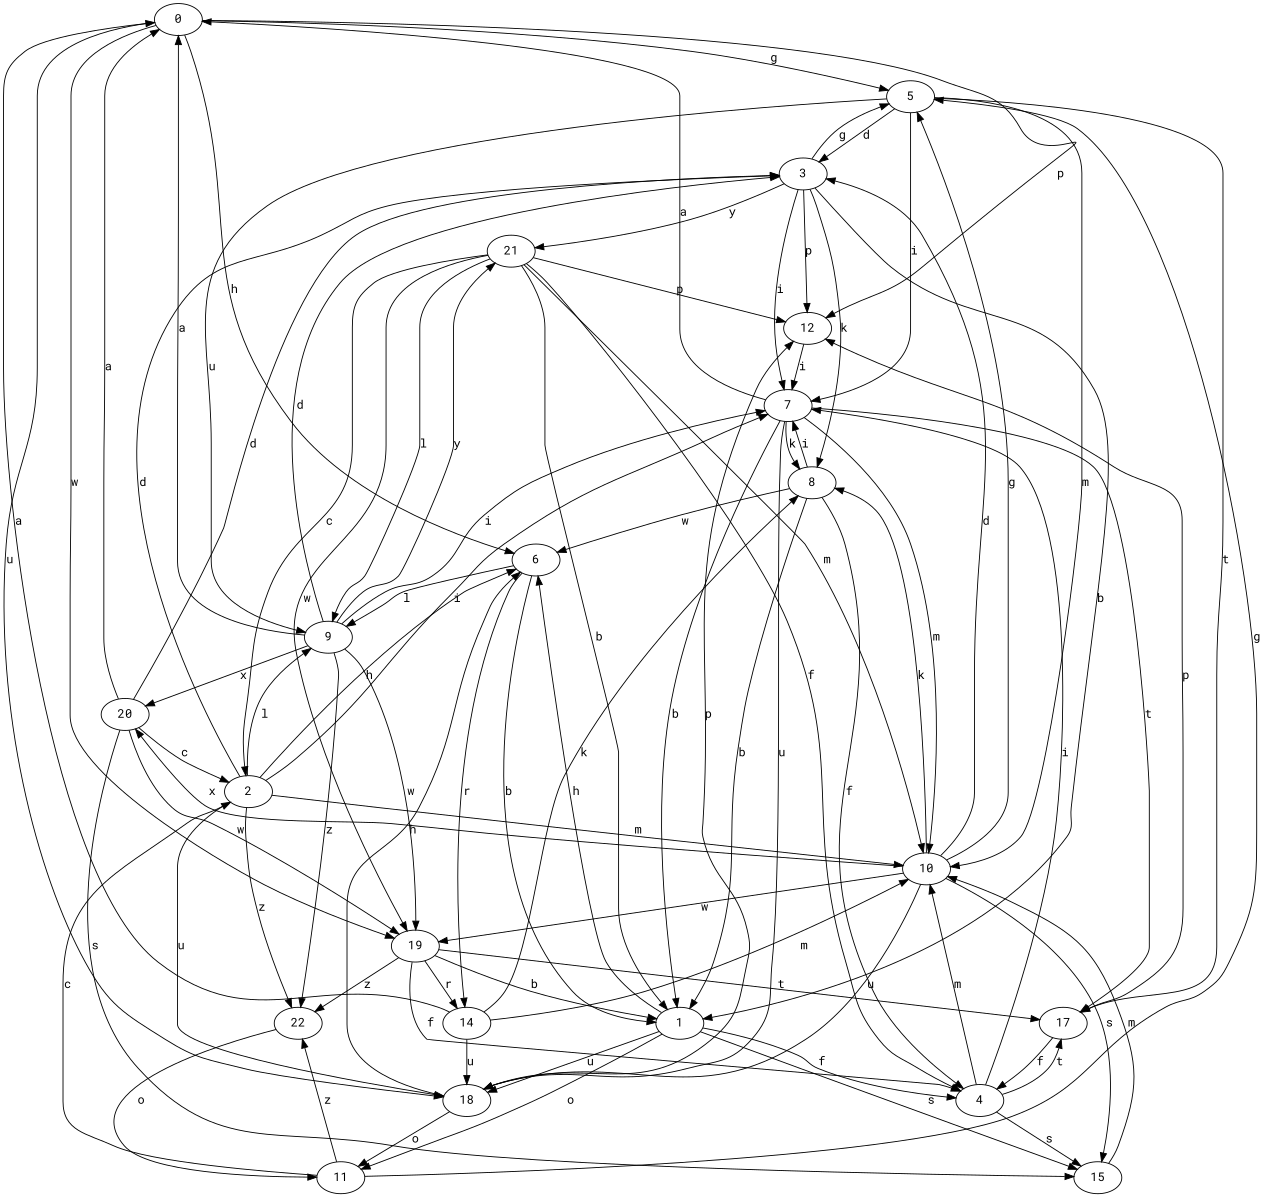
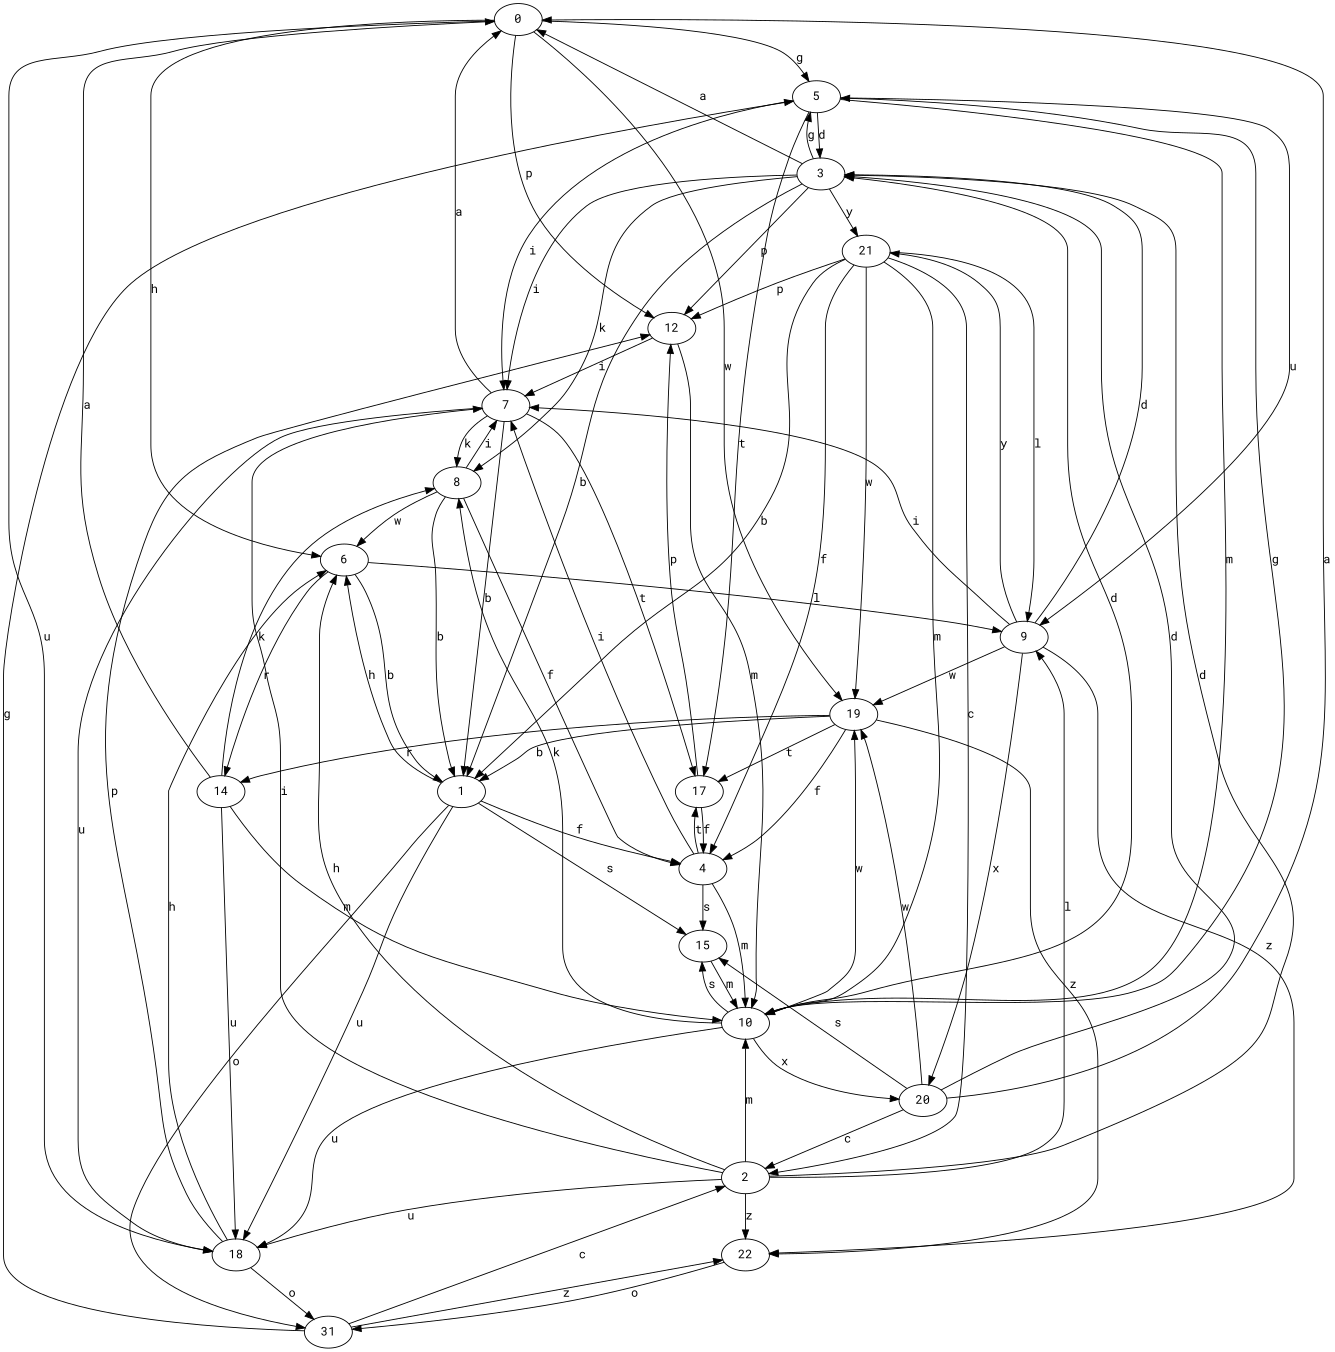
(178, 383) -> (674, 99)
(927, 610) -> (748, 665)
(341, 1178) -> (328, 1332)
